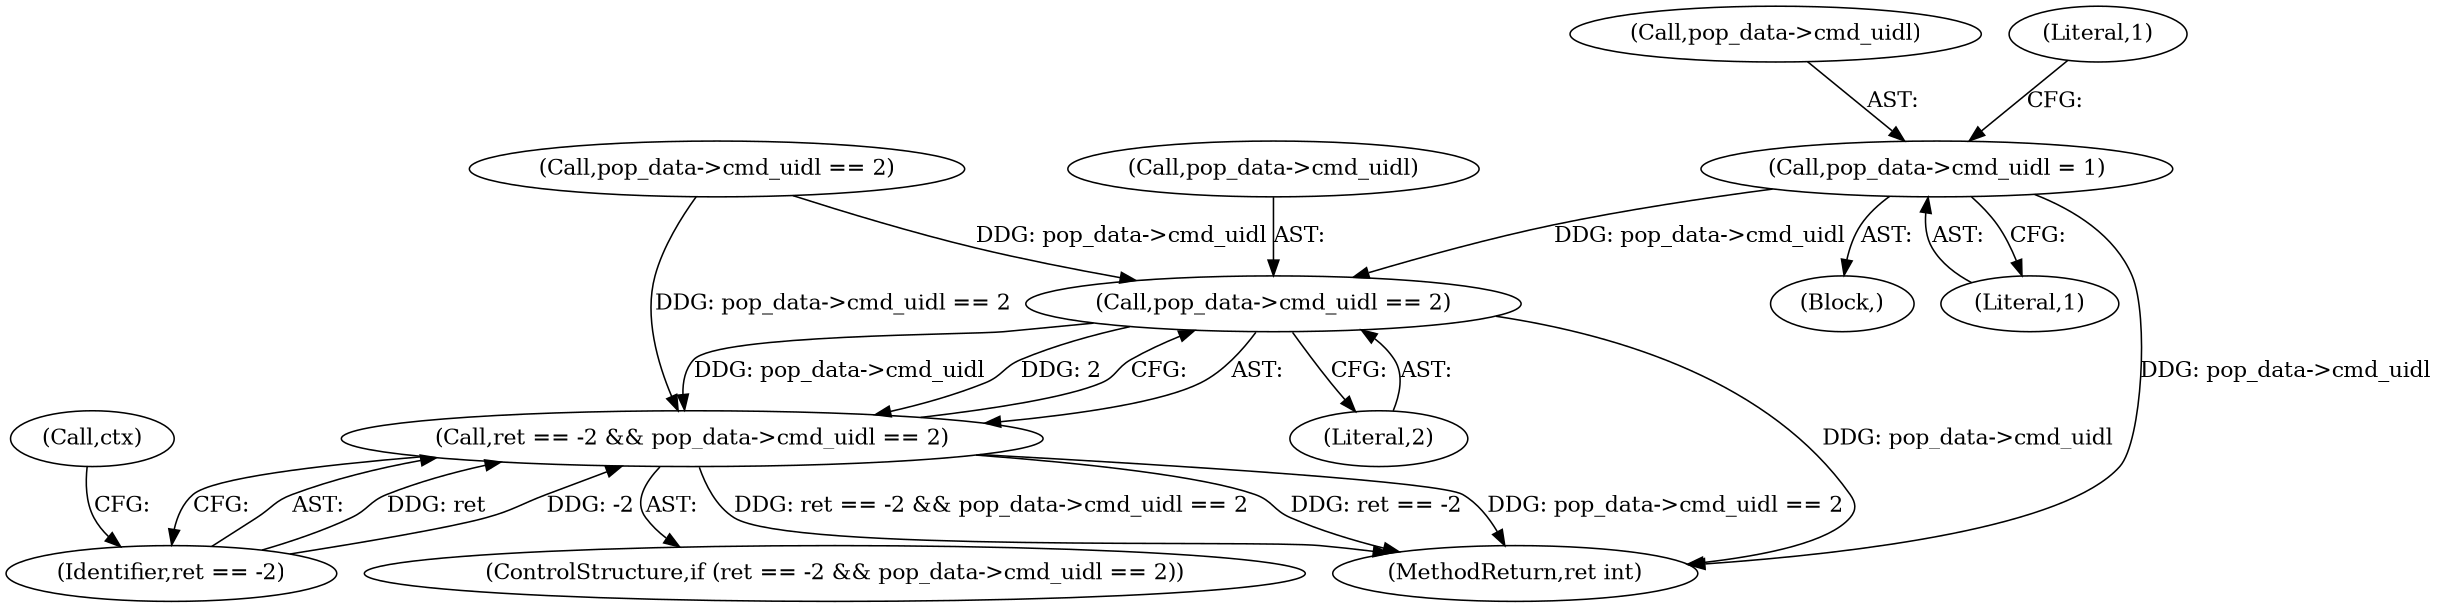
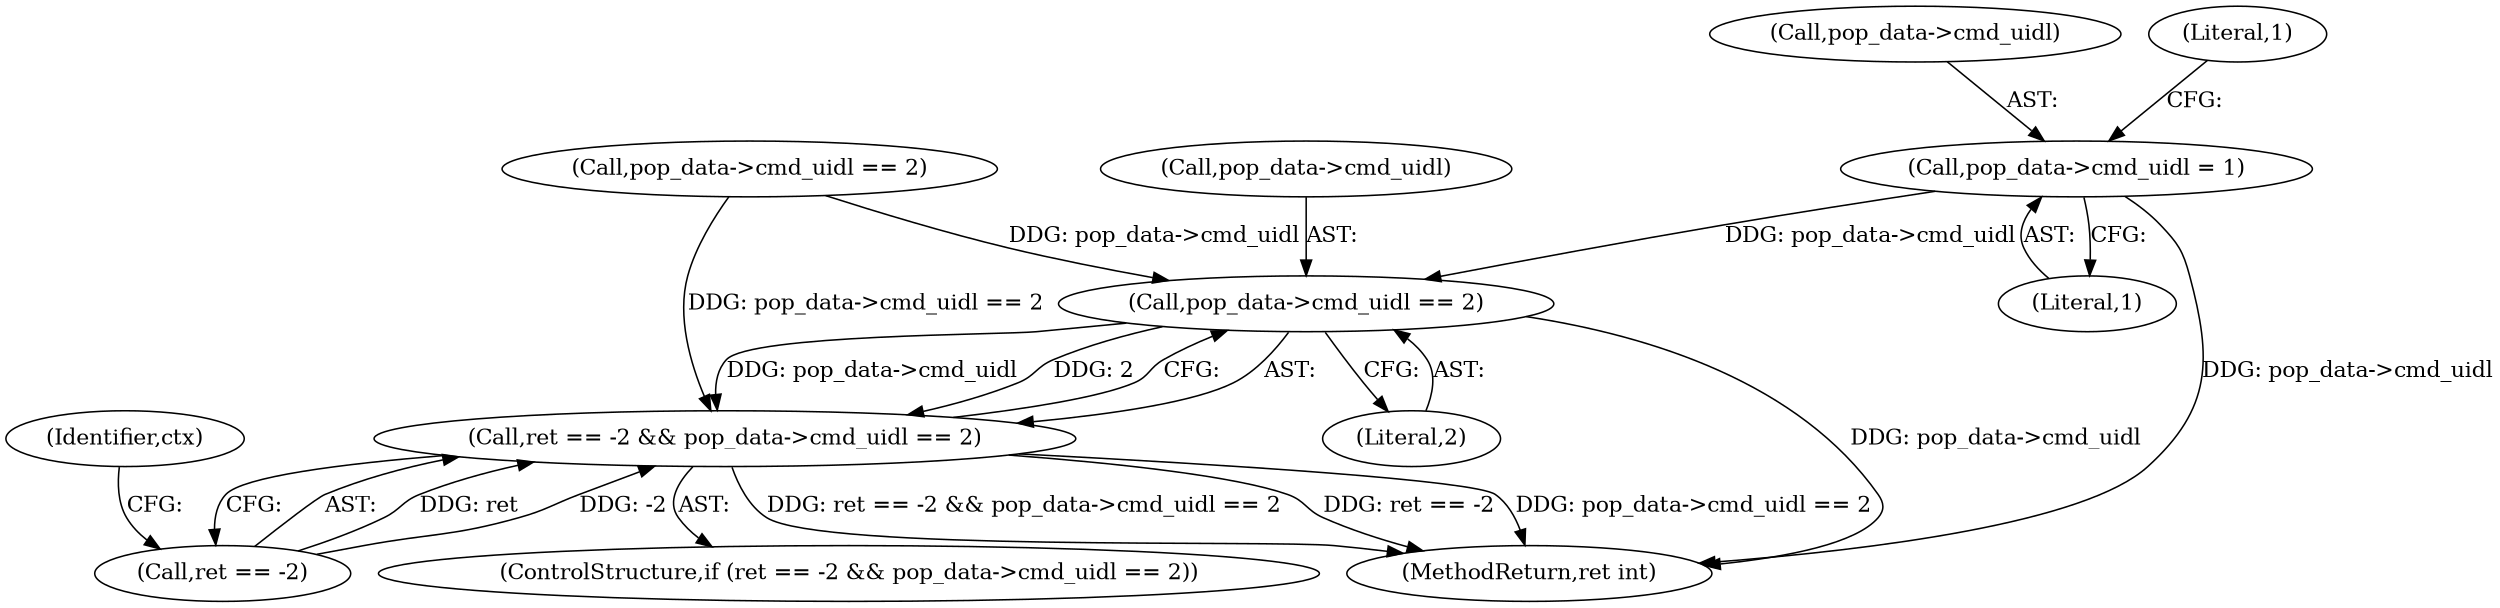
(1842, 304) -> none
(92, 439) -> (125, 439)
(171, 573) -> (223, 573)
